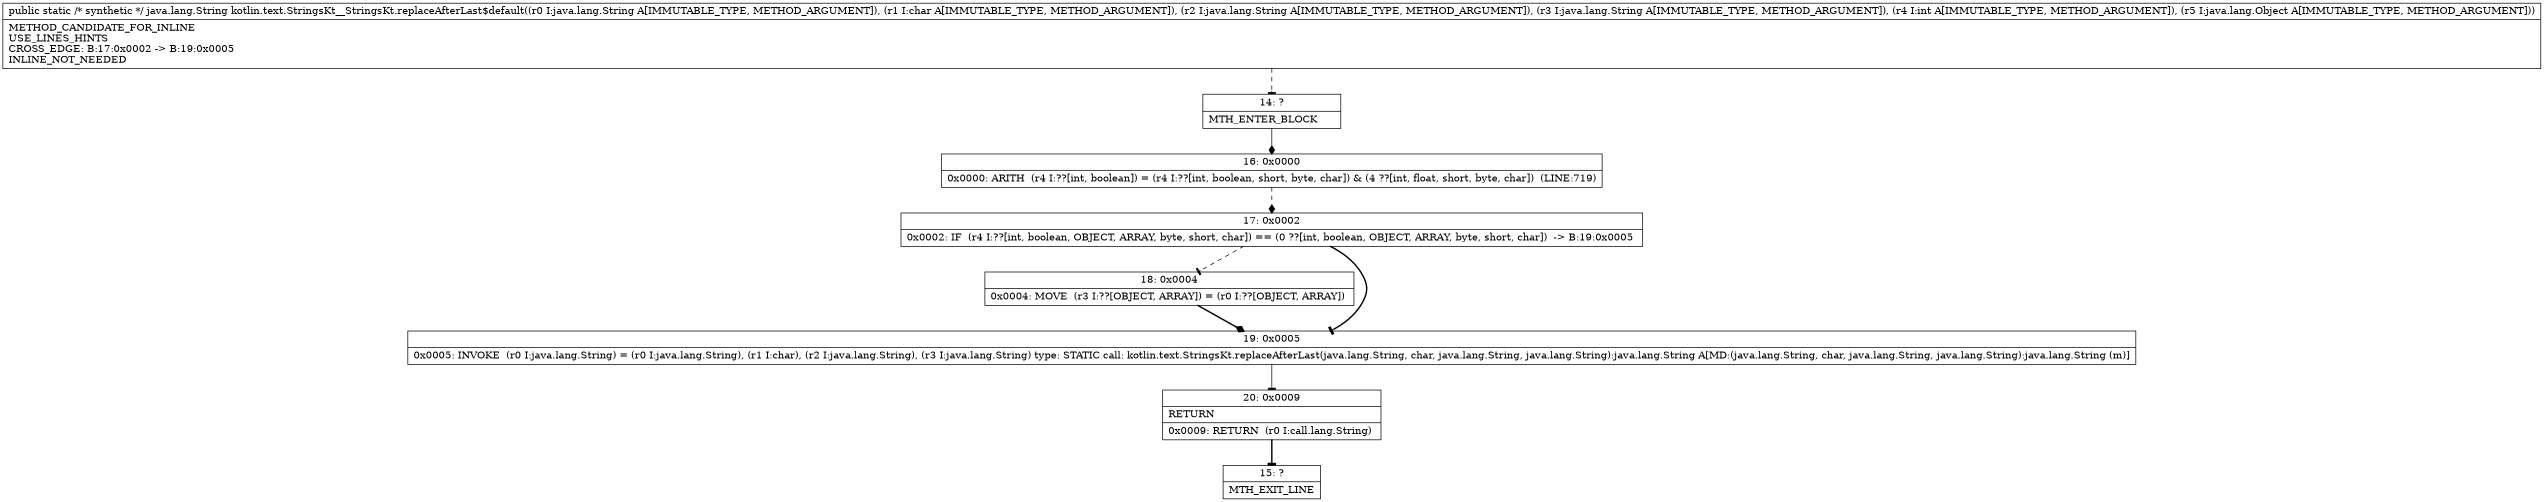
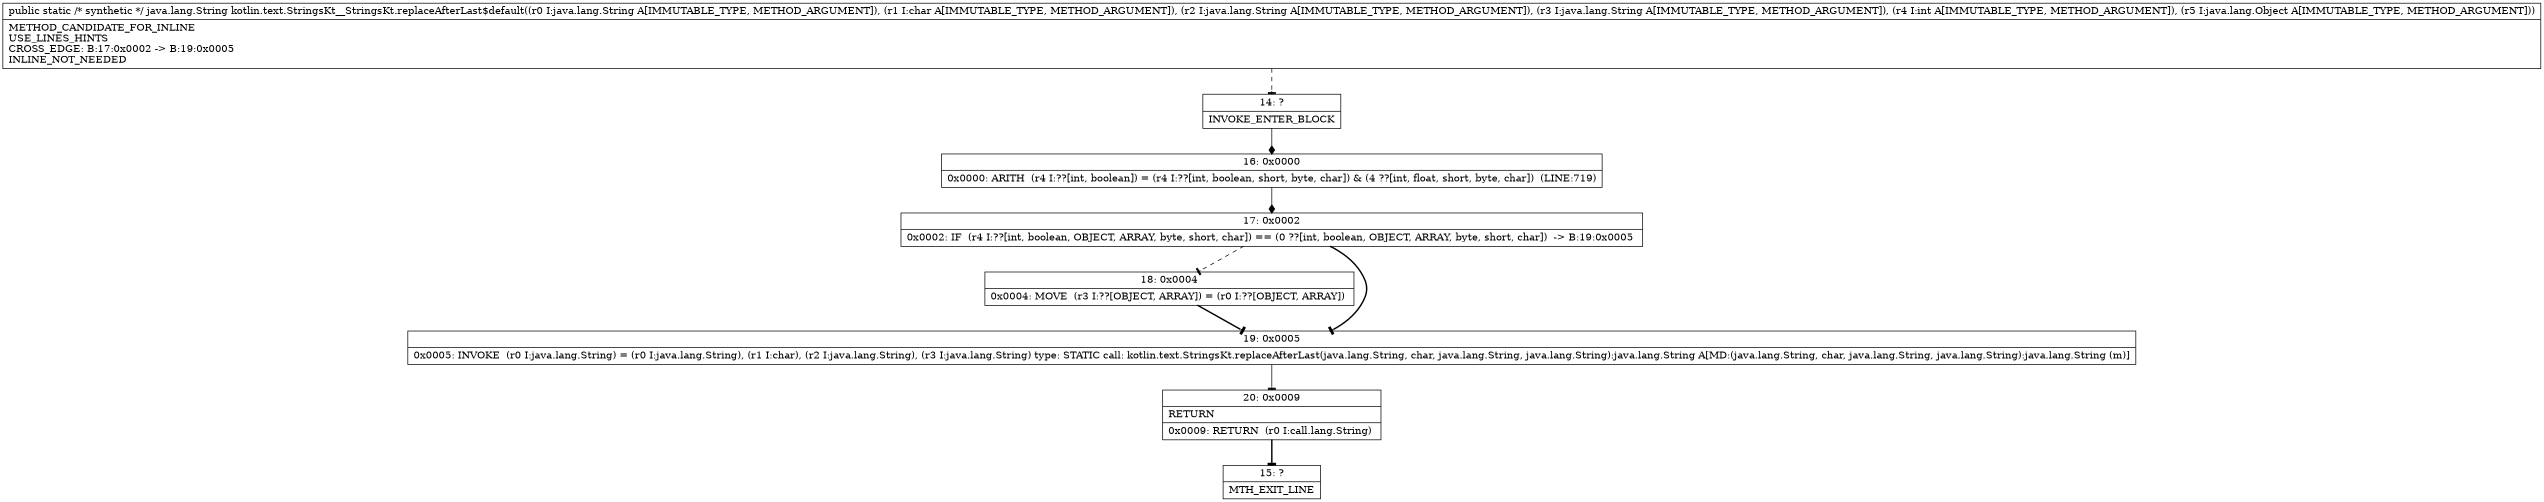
(1263, 119) -> (1272, 119)
(1272, 196) -> (1272, 196)
(1219, 317) -> (1219, 317)
